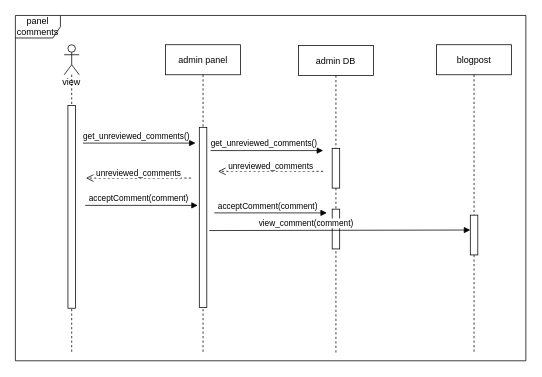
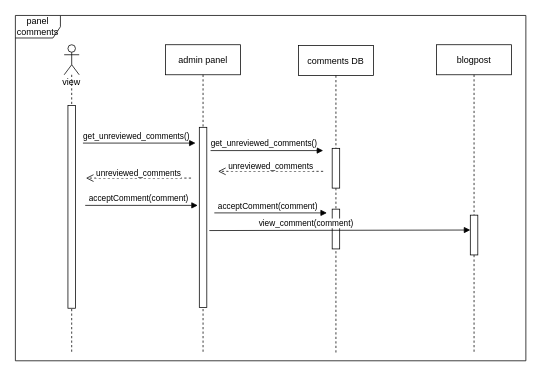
(335, 61) -> (335, 61)
